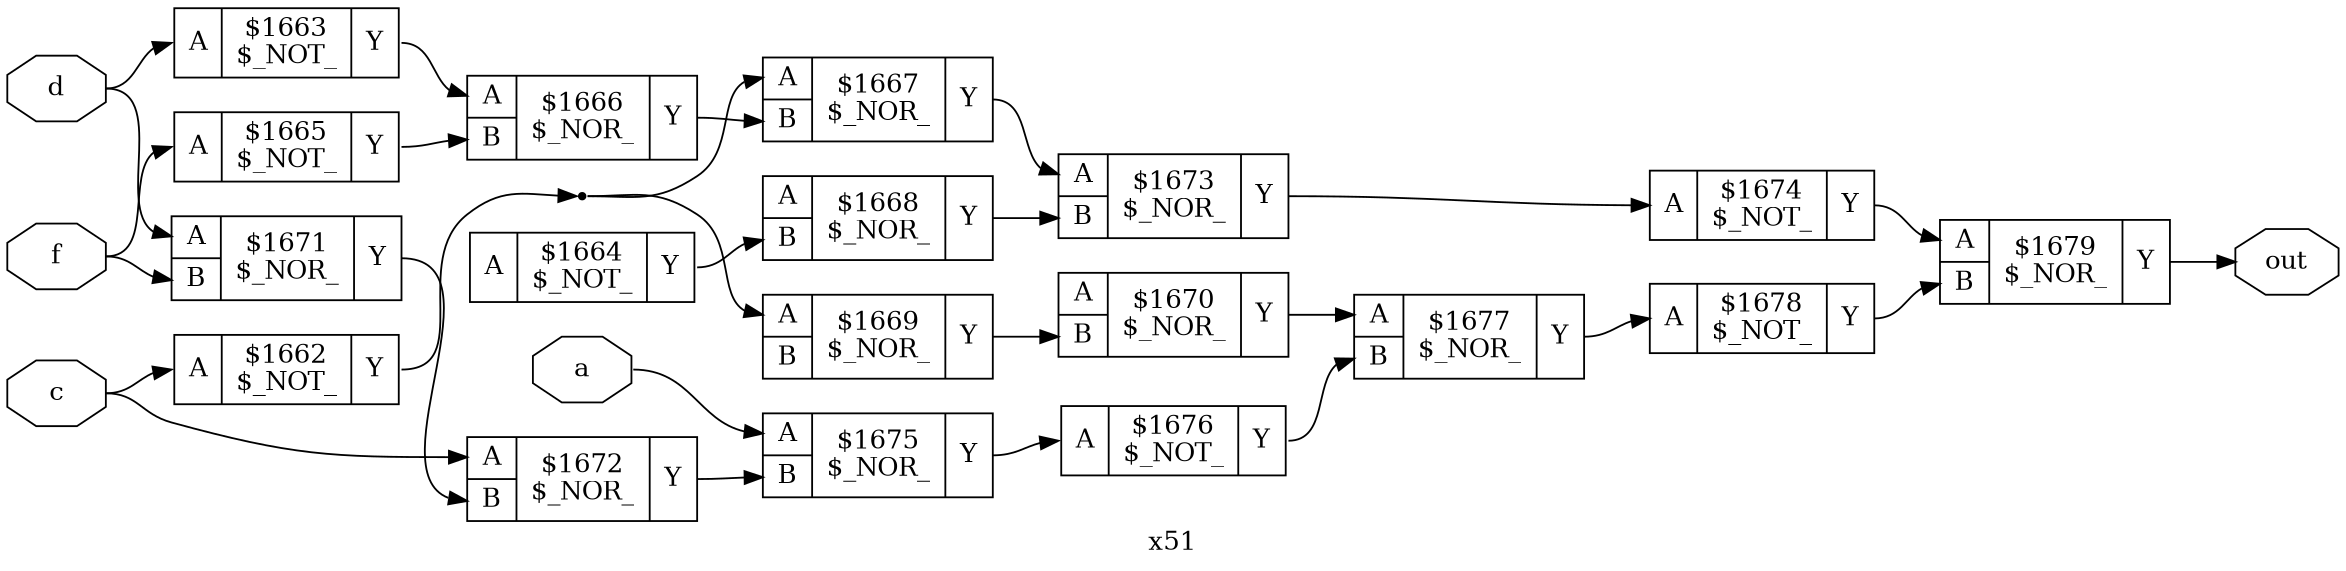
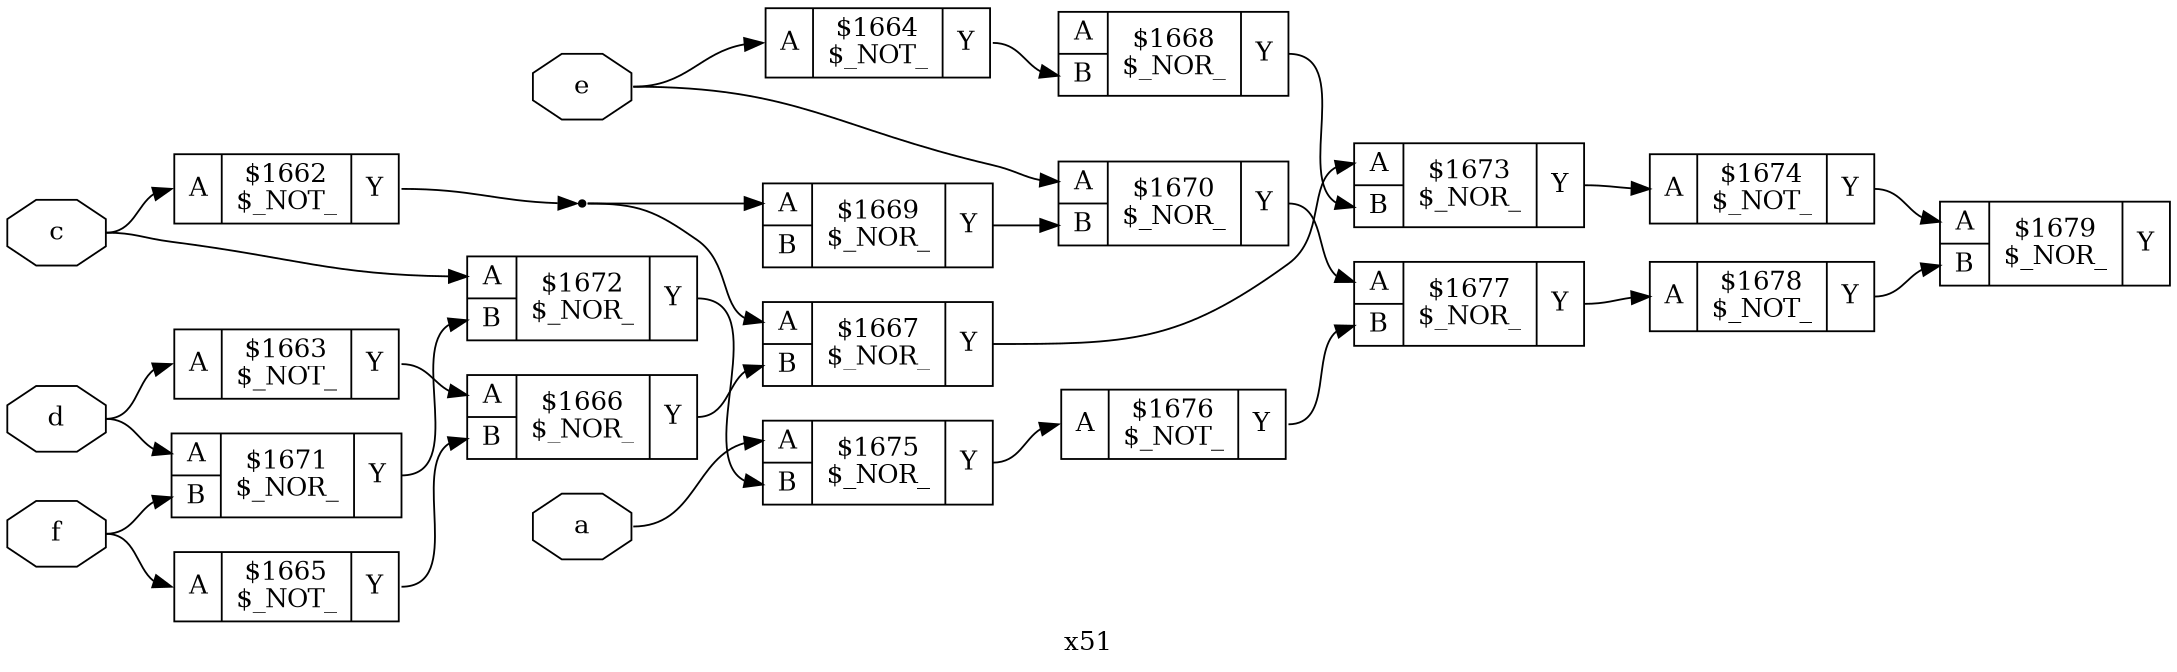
none -> (582, 87)
(2287, 262) -> none
